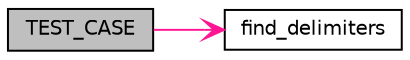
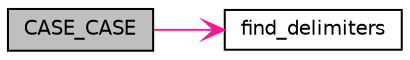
(81, 30) -> (81, 30)
